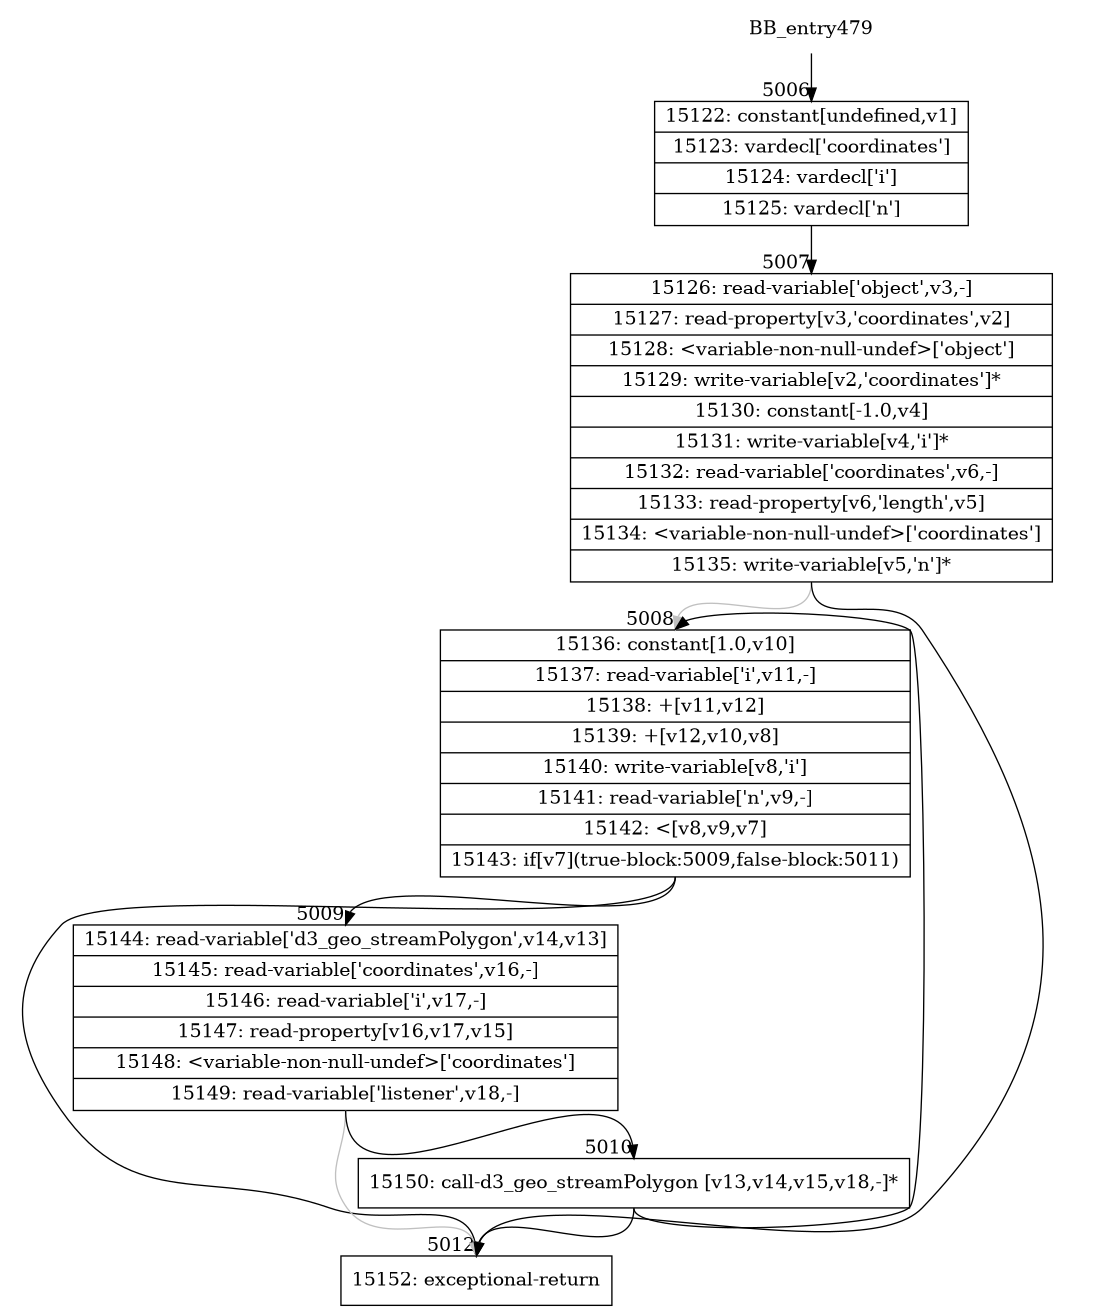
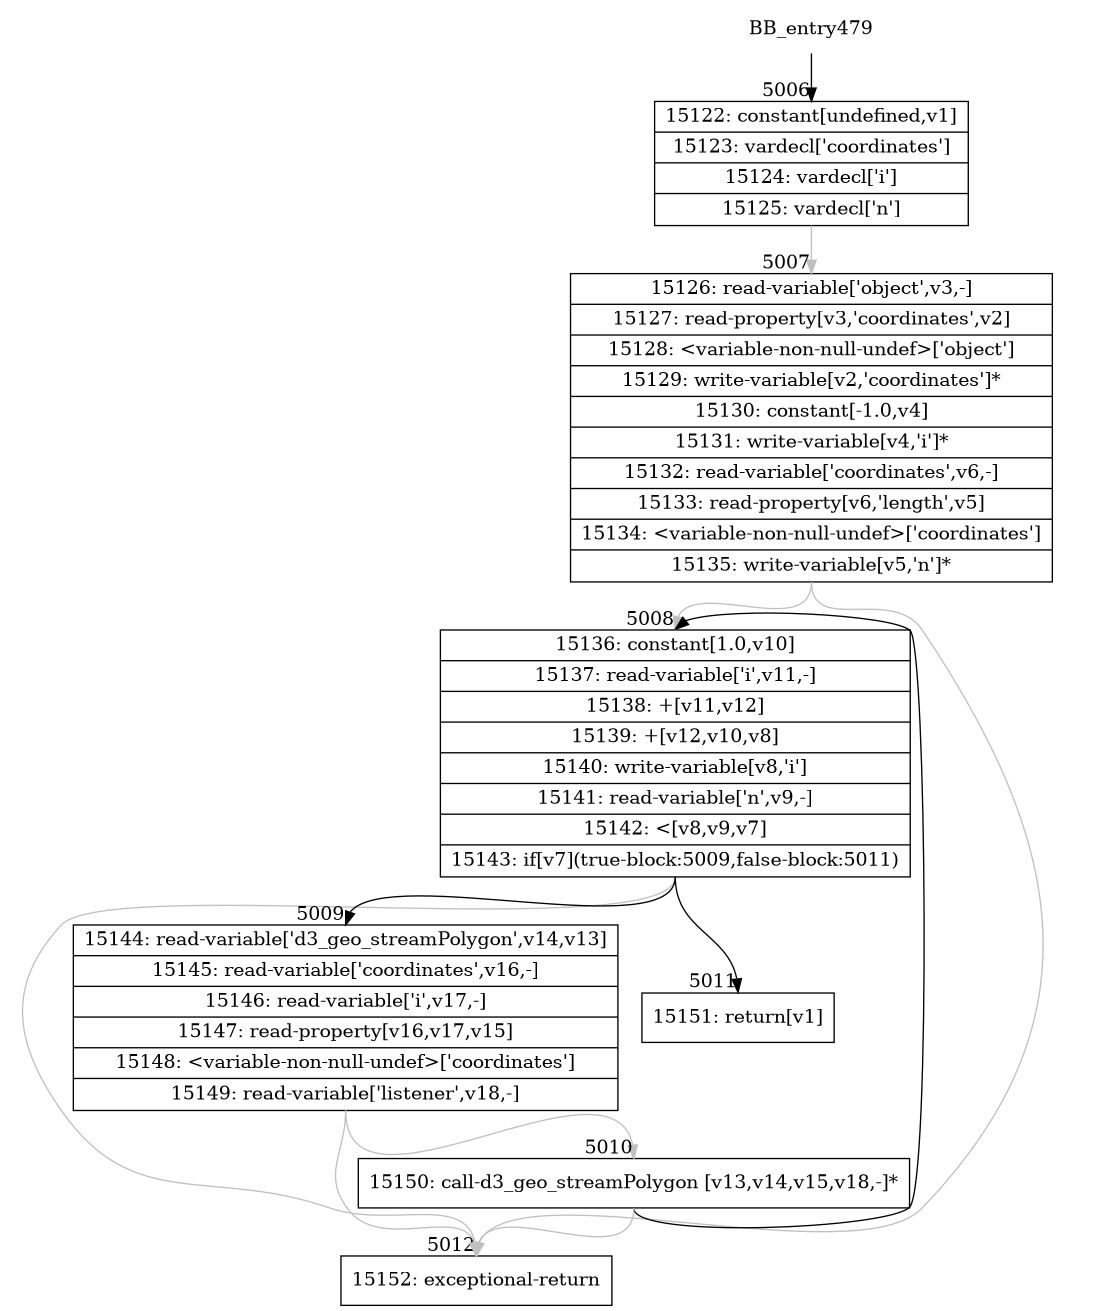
(811, 243) -> (811, 243)
(50, 939) -> (50, 939)
none -> (738, 1018)
(1012, 1079) -> (1012, 1079)
(483, 1136) -> (483, 1136)
(562, 1233) -> (562, 1233)
